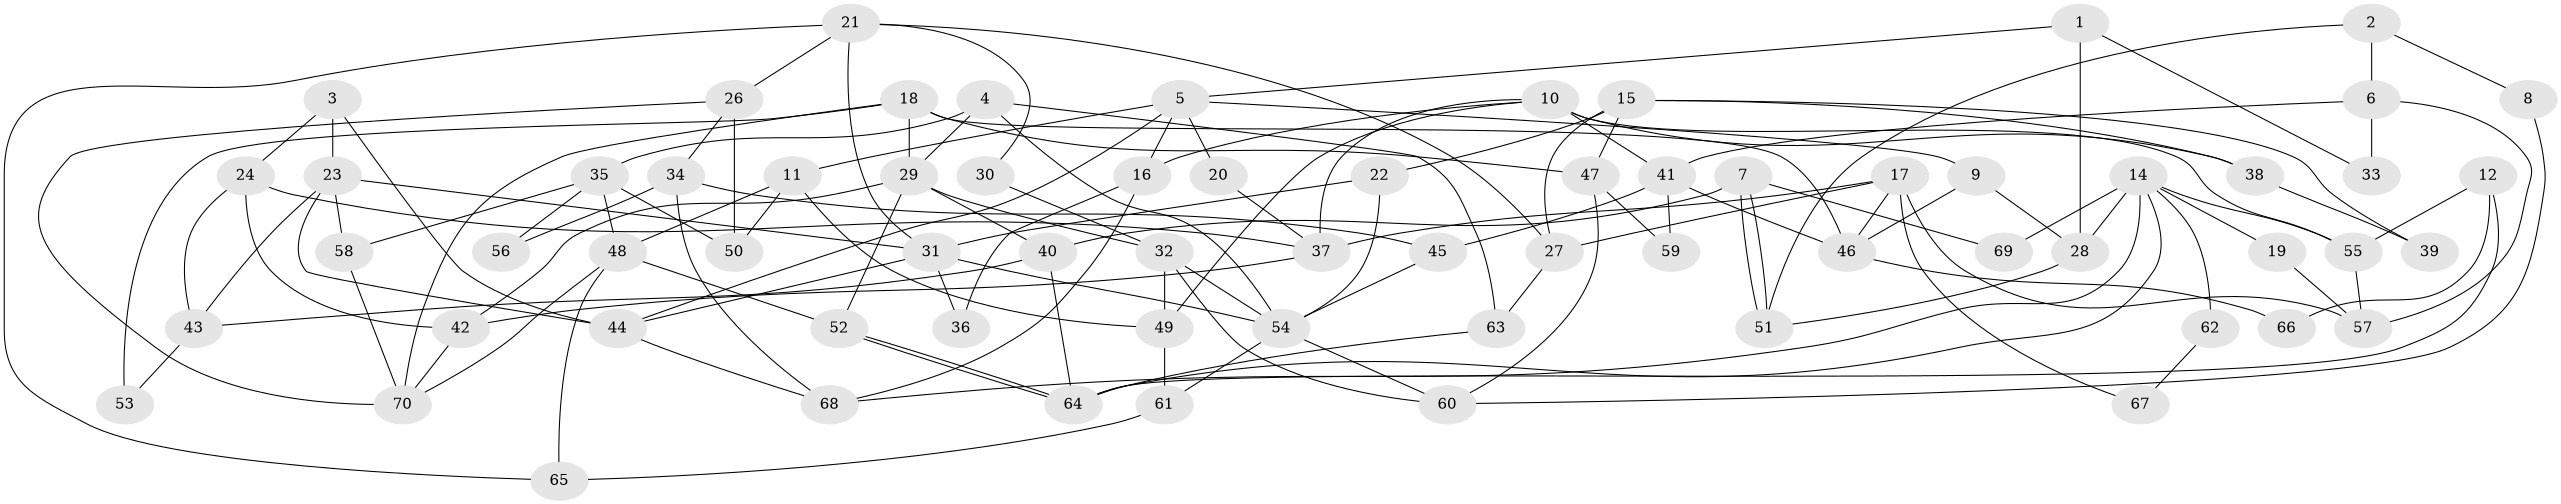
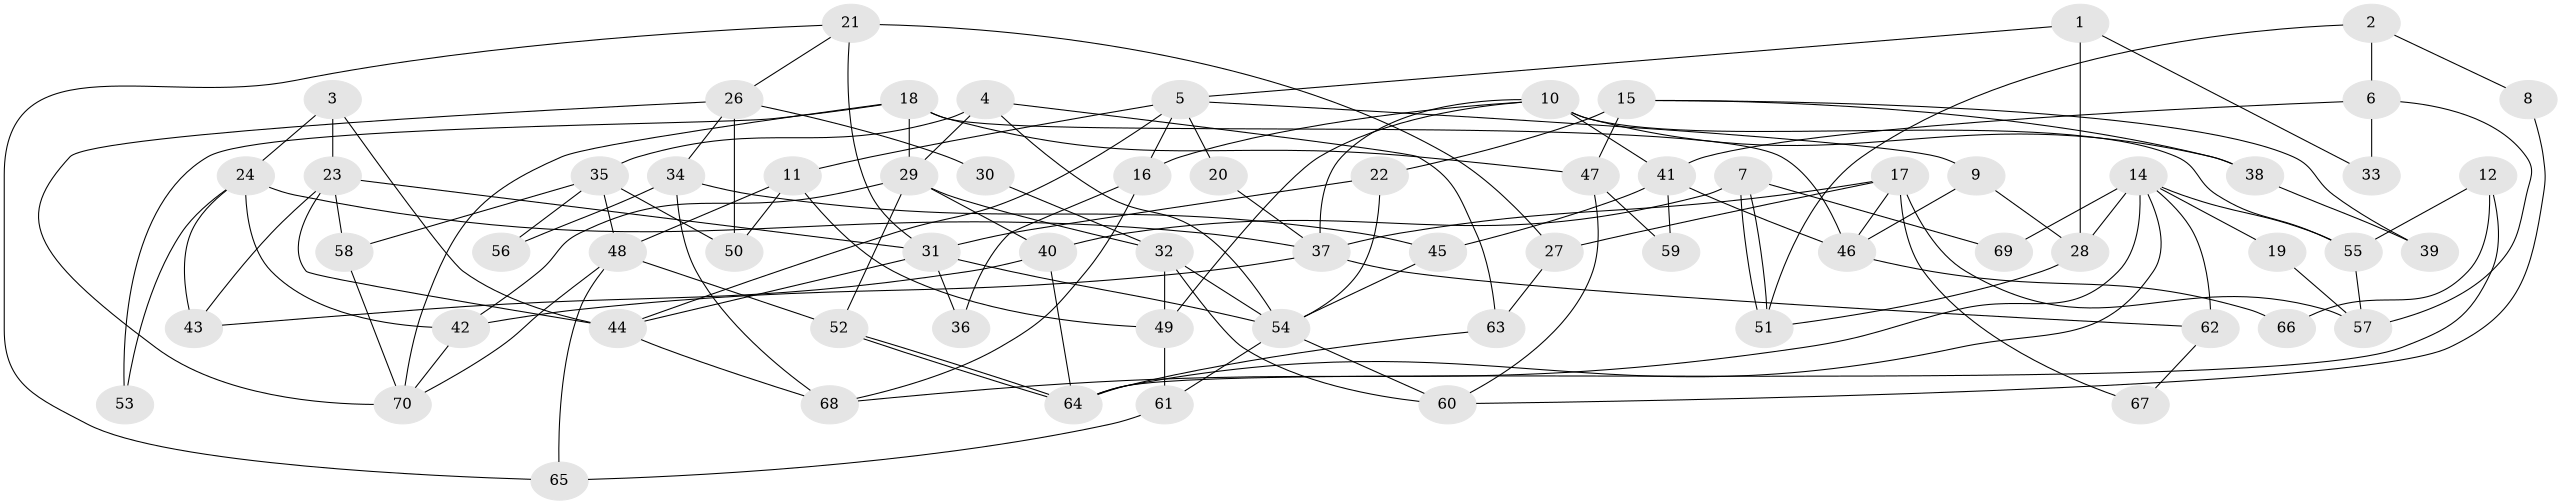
(998, 56) -> (843, 125)
(1551, 161) -> none
none -> (1743, 301)
(159, 367) -> (158, 277)
